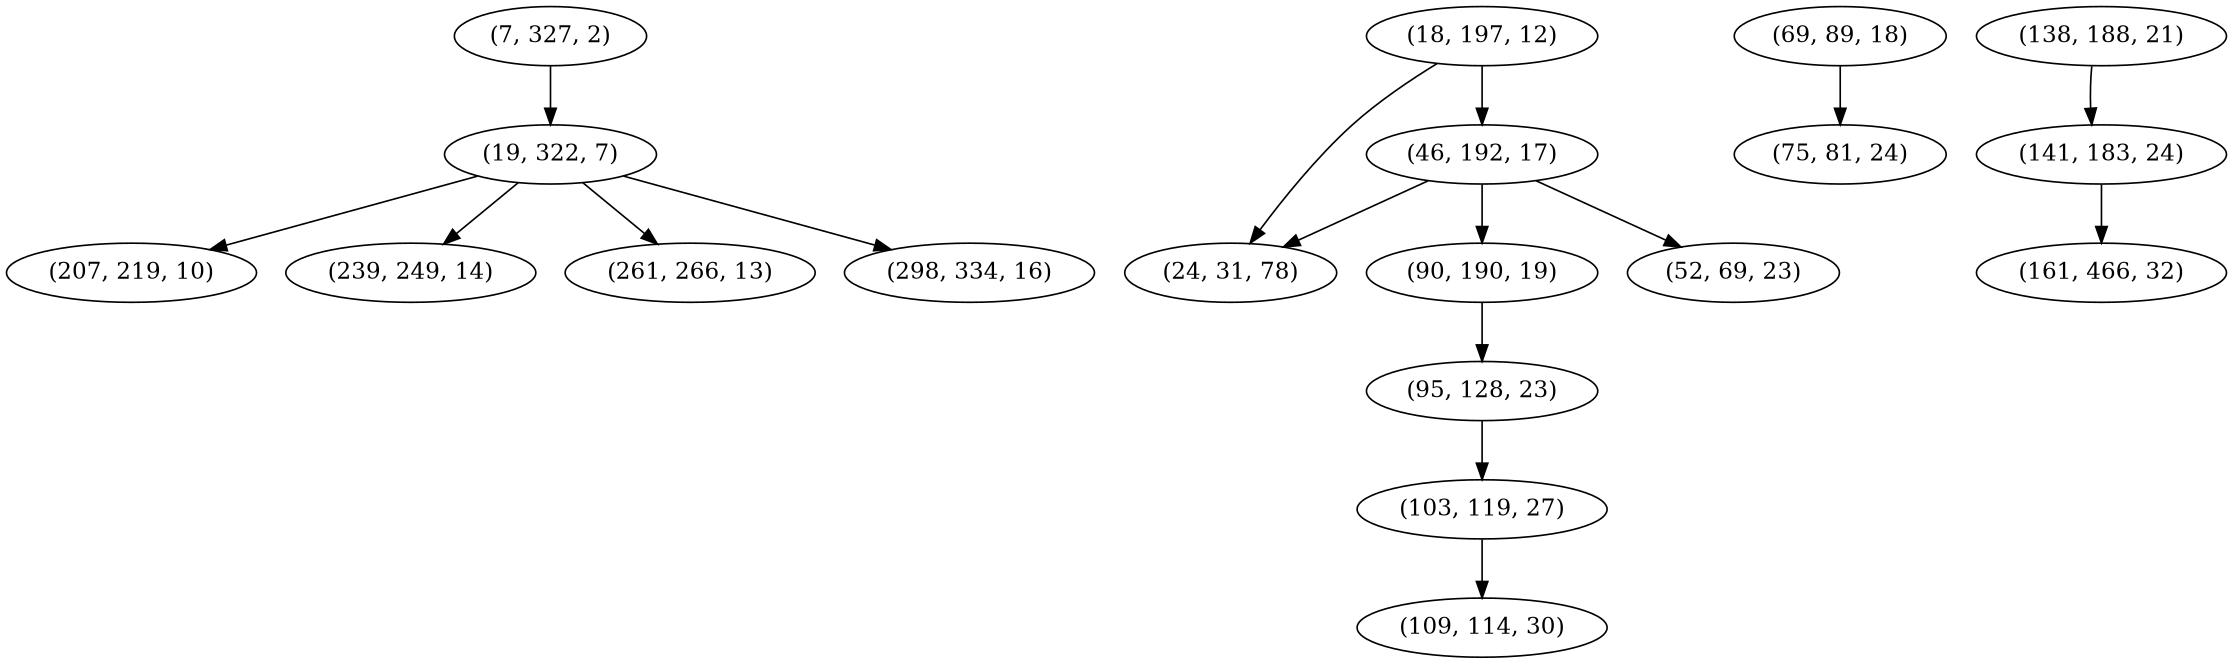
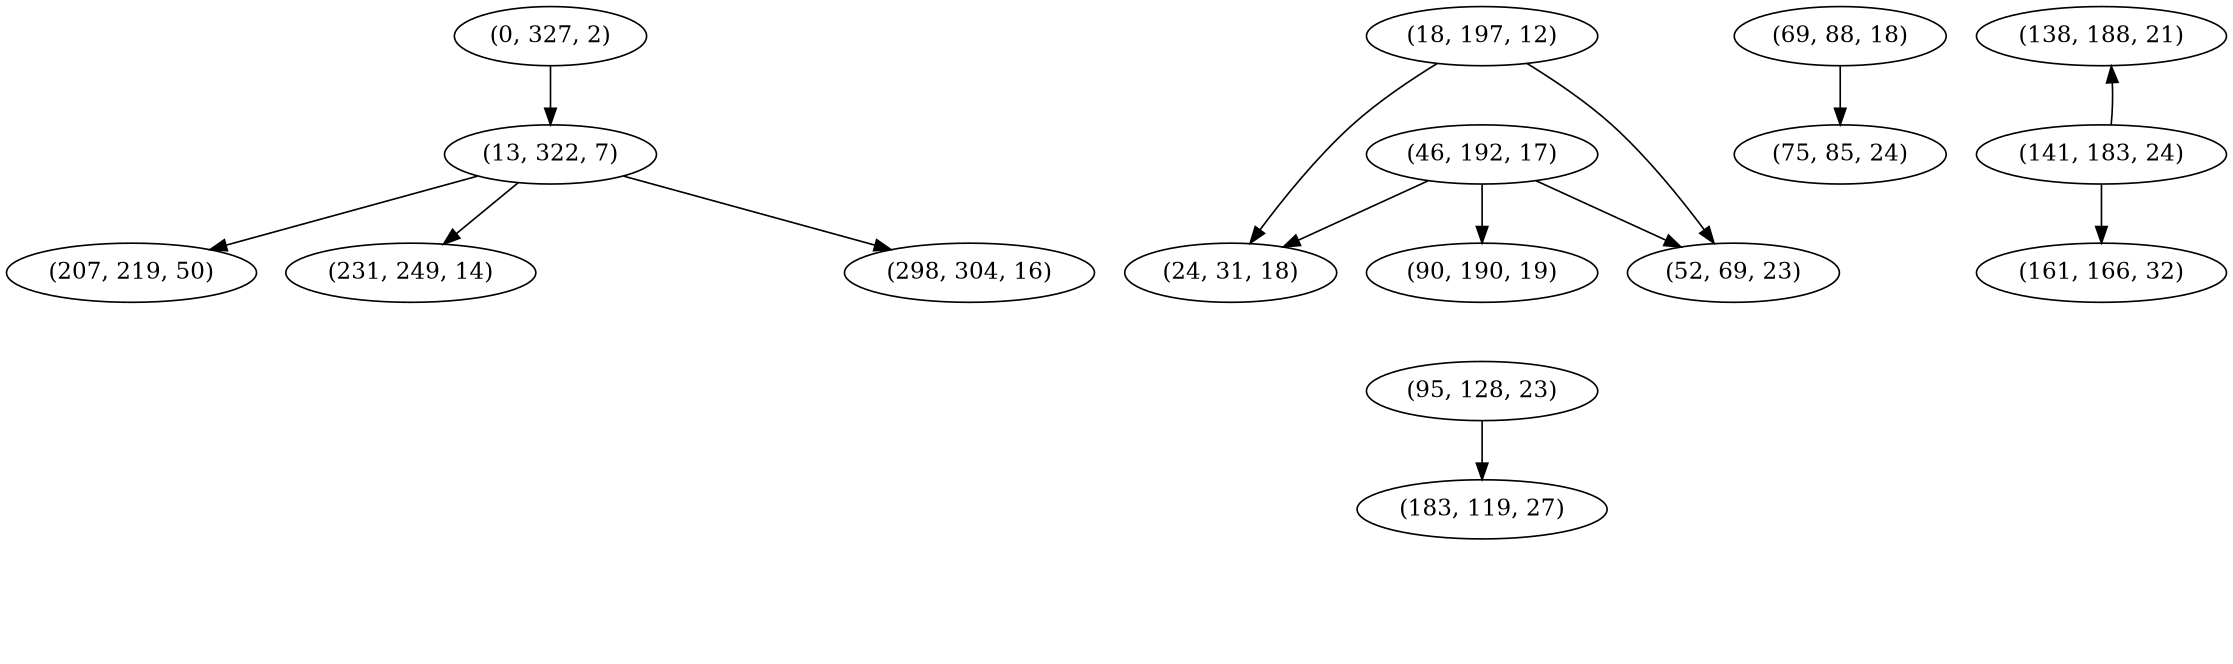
(550, 36) -> (550, 36)
(1840, 36) -> (1840, 36)
(1482, 87) -> (1625, 137)
(2091, 87) -> (2112, 104)
(550, 154) -> (550, 154)
(1840, 154) -> (1840, 154)
(132, 273) -> (132, 273)
(411, 273) -> (411, 273)
(690, 273) -> none
(969, 273) -> (969, 273)
(1231, 273) -> (1231, 273)
(2101, 273) -> (2101, 273)
(1482, 324) -> none
(1482, 509) -> (1482, 509)
(1482, 628) -> none
